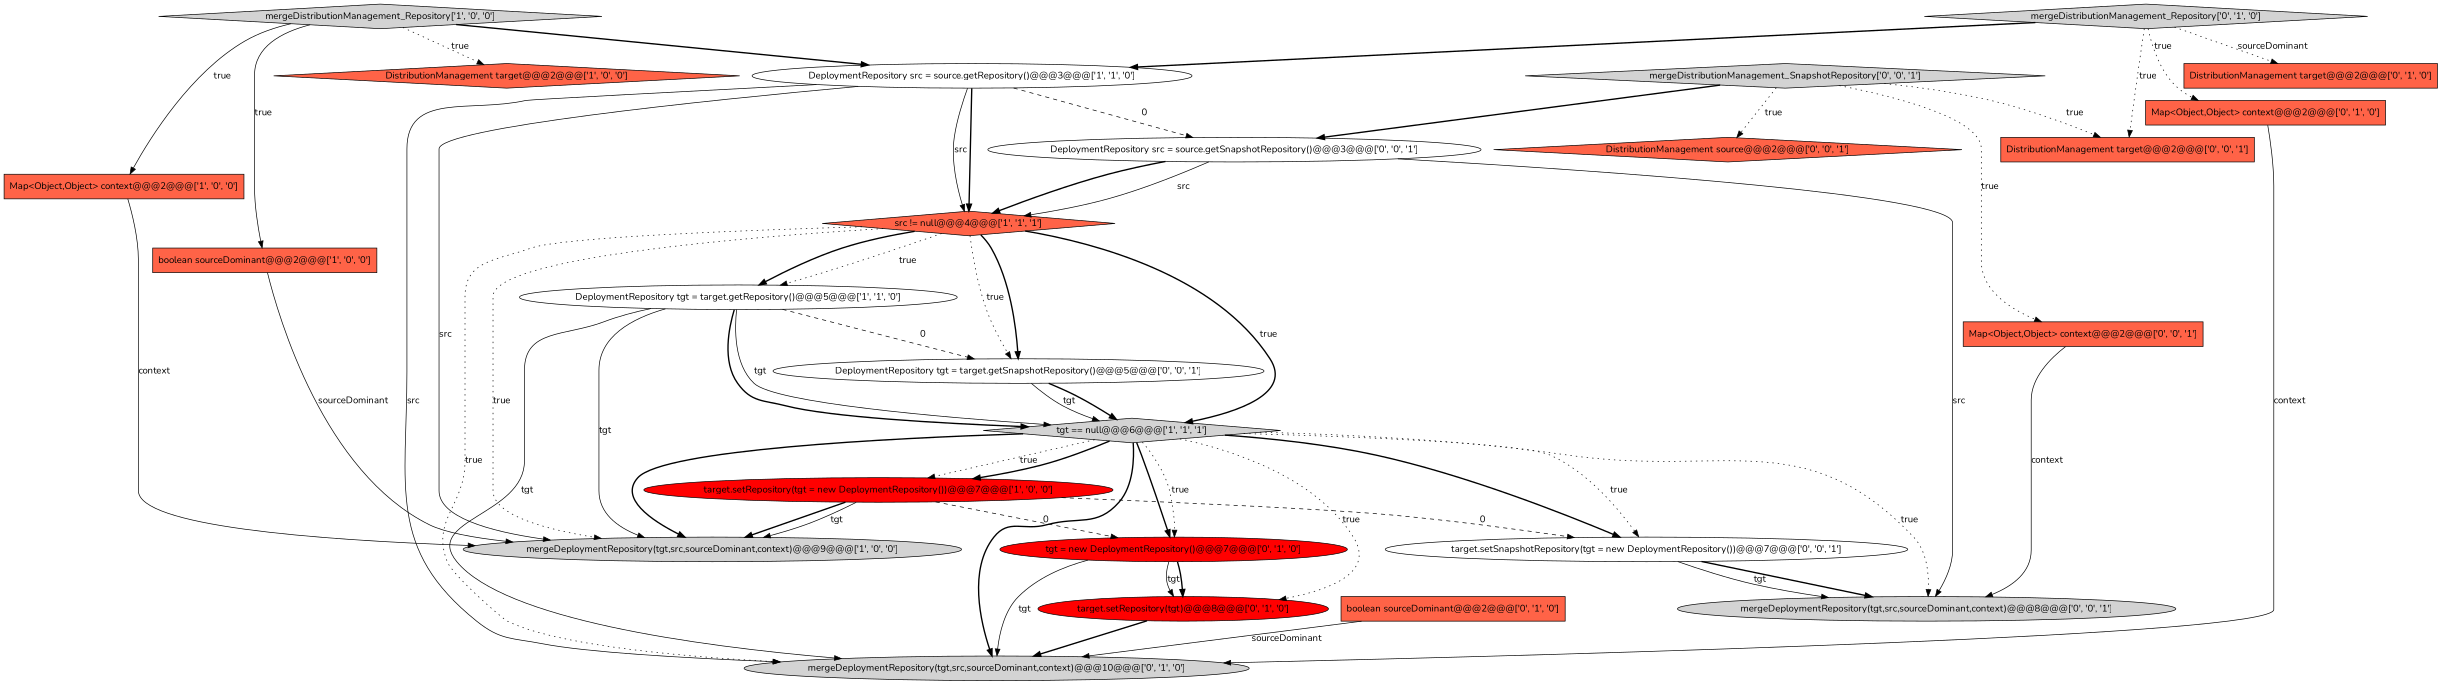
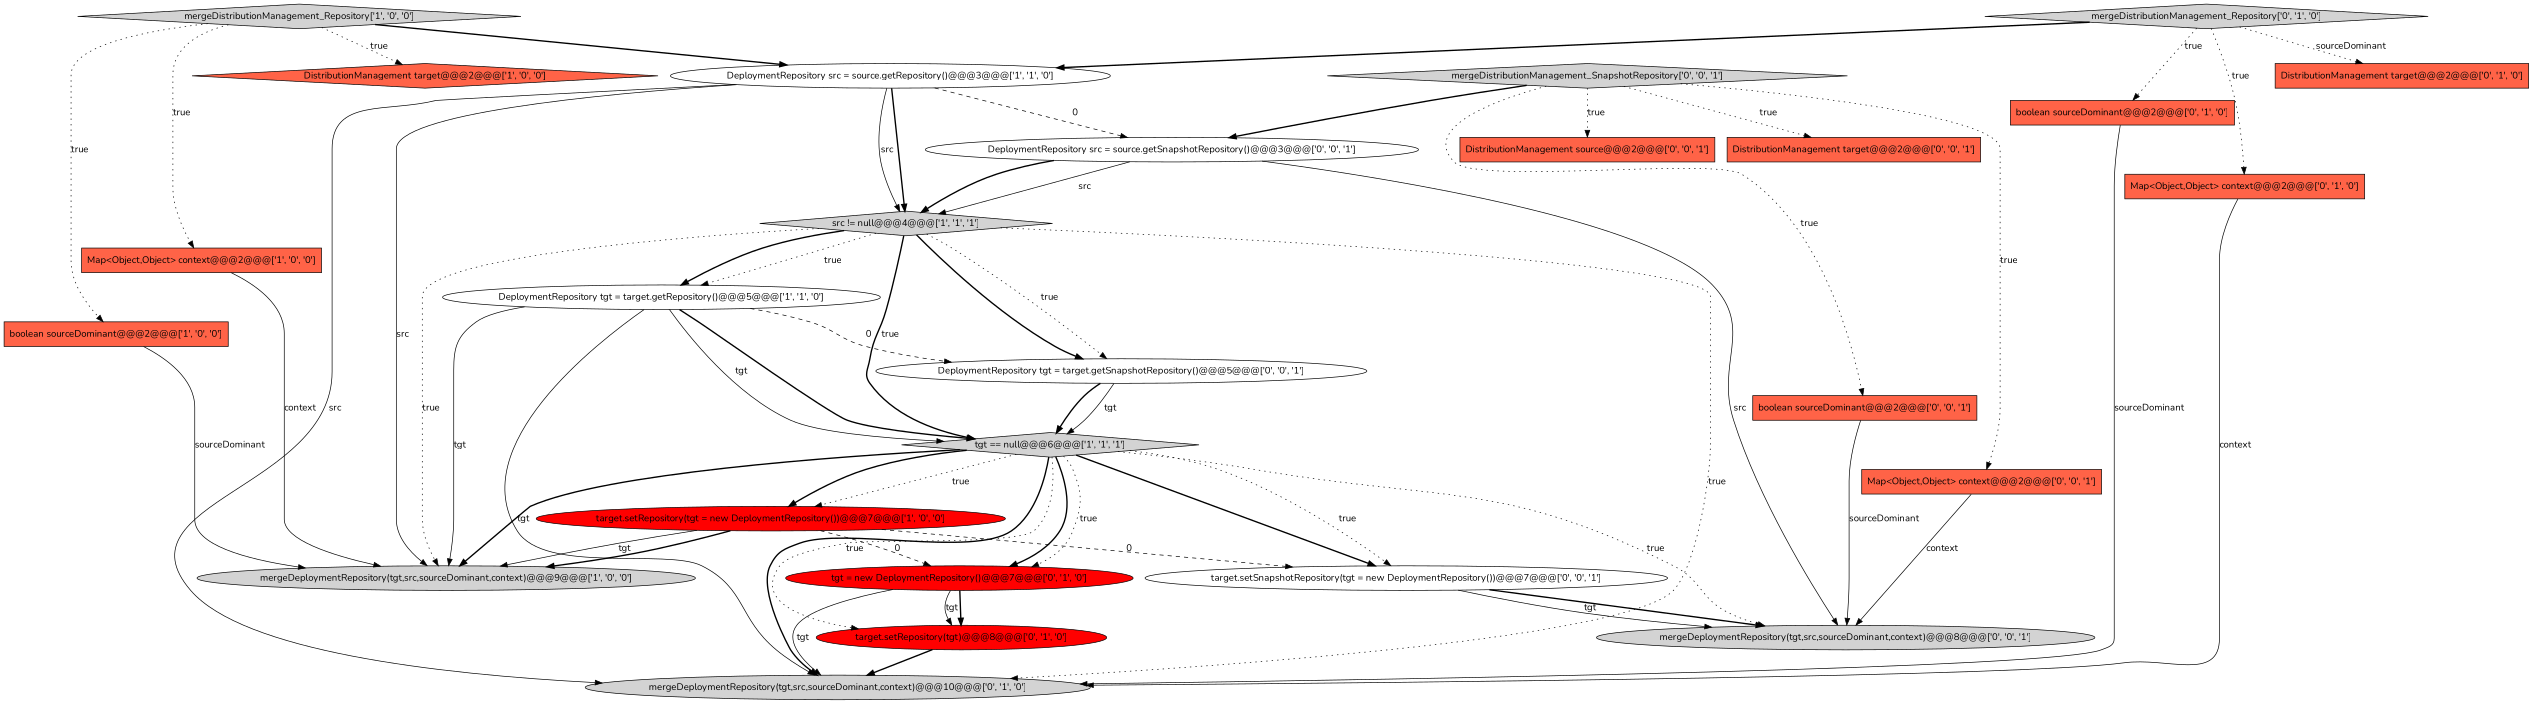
(198, 79) -> (173, 120)
(2137, 79) -> (2167, 62)
(255, 118) -> (71, 123)
(1728, 150) -> (1587, 150)
(969, 223) -> (906, 223)
none -> (1865, 408)
